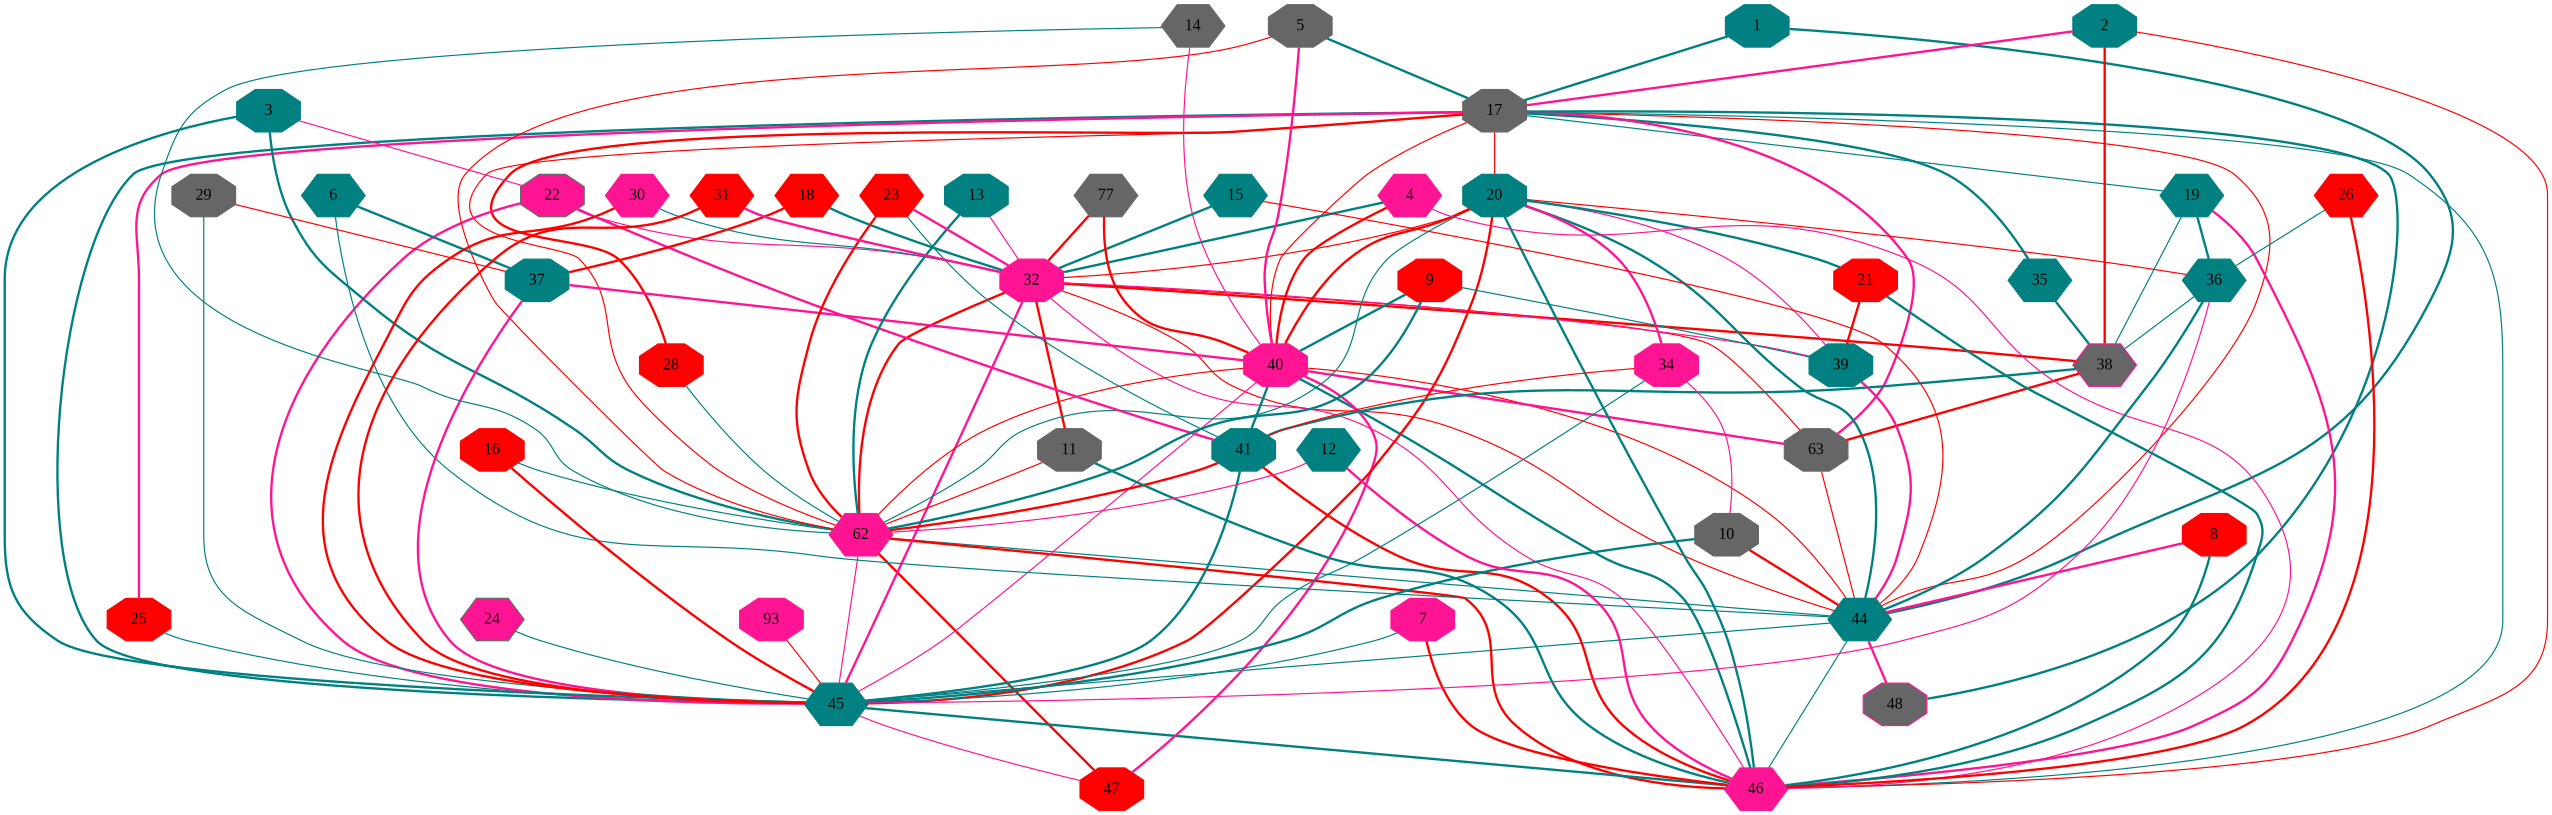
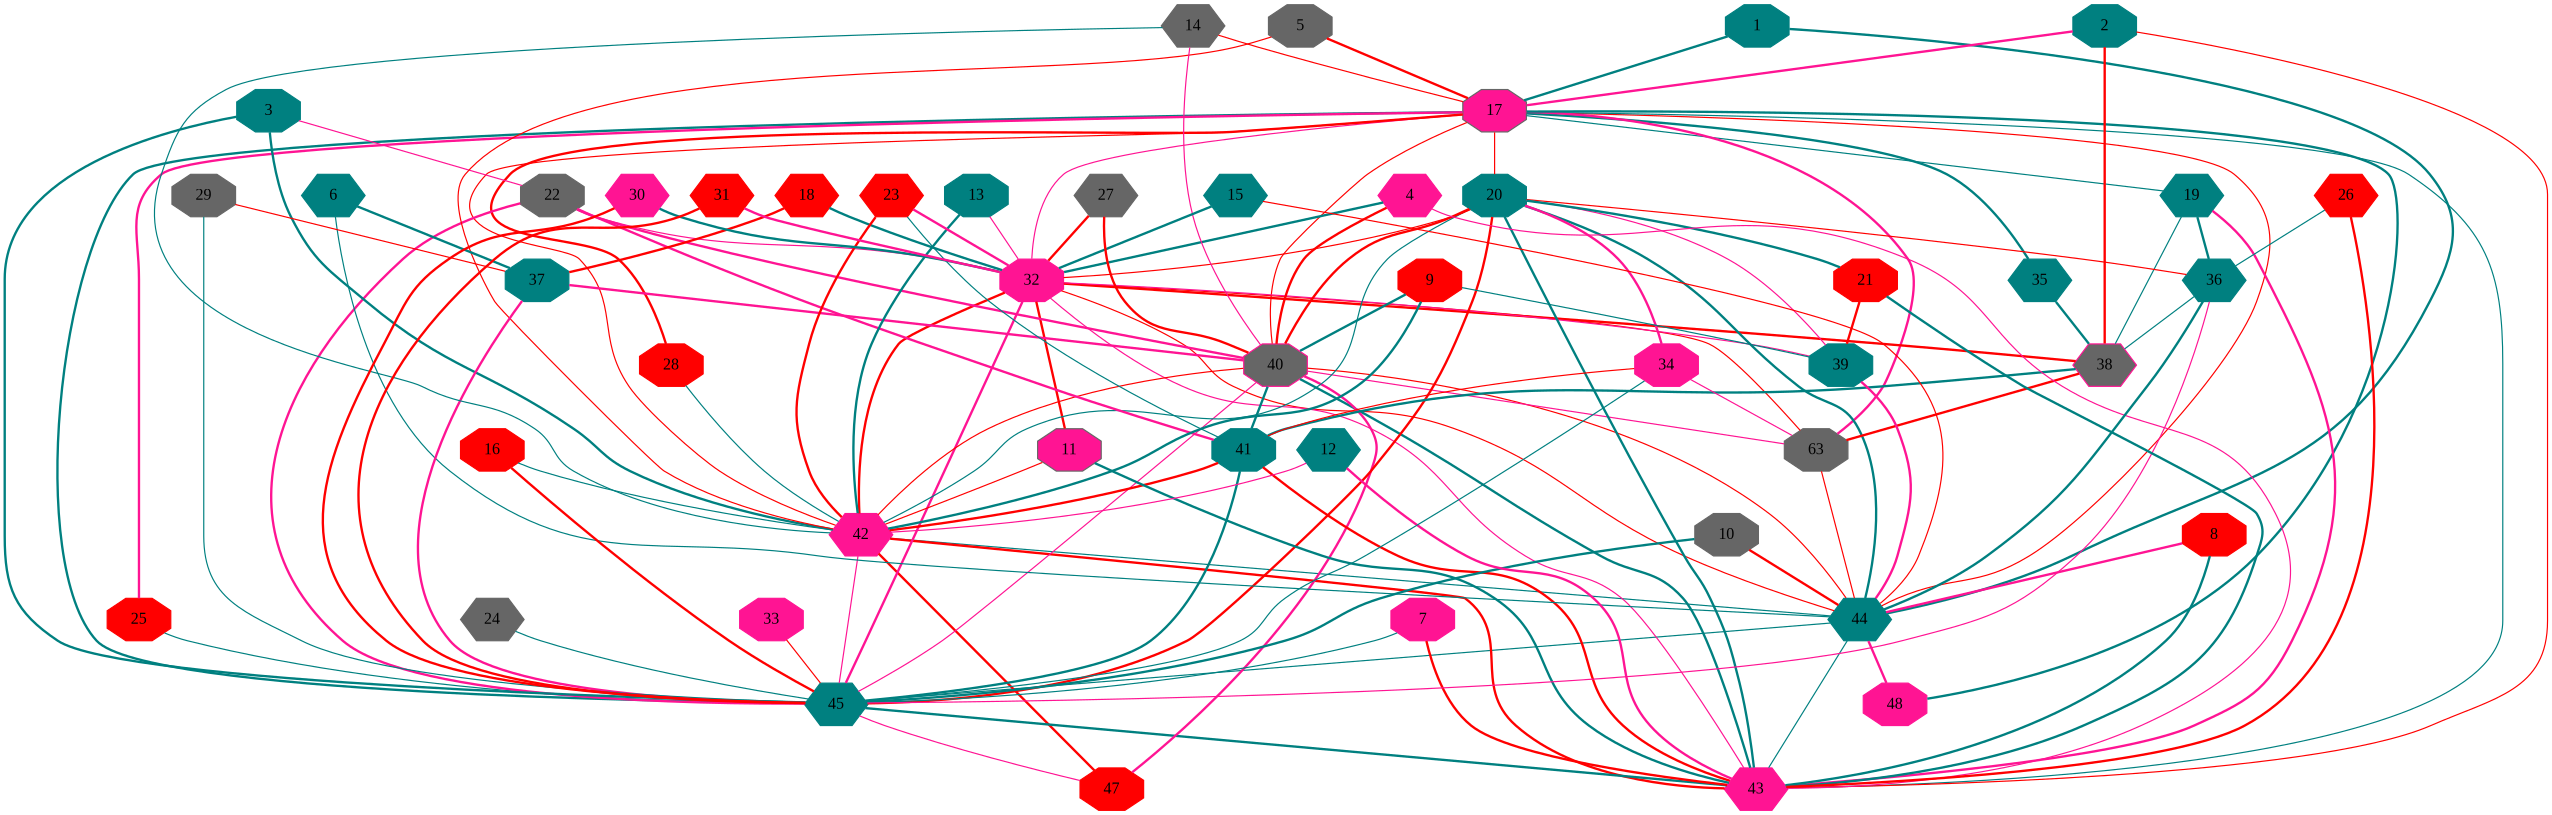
(1397, 68) -> (1397, 68)
none -> (1340, 70)
(1495, 111) -> (1495, 111)
none -> (1215, 141)
(552, 196) -> (552, 196)
(1106, 196) -> (1106, 196)
(1282, 196) -> (908, 292)
(760, 236) -> (760, 236)
(1276, 365) -> (1276, 365)
(1582, 413) -> (1582, 413)
(1728, 445) -> (1741, 407)
(1069, 450) -> (1069, 450)
(861, 535) -> (861, 535)
(492, 620) -> (492, 620)
(771, 620) -> (771, 620)
(1895, 704) -> (1895, 704)
(1756, 789) -> (1756, 789)
